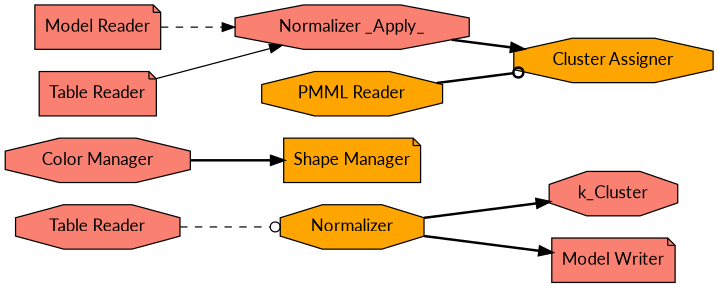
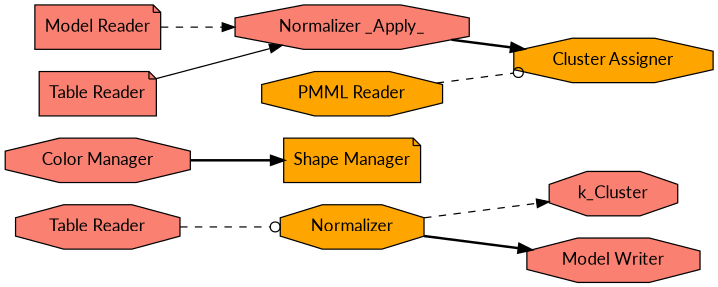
(475, 78) -> (475, 78)
(480, 211) -> (480, 211)
(613, 260) -> (613, 260)
